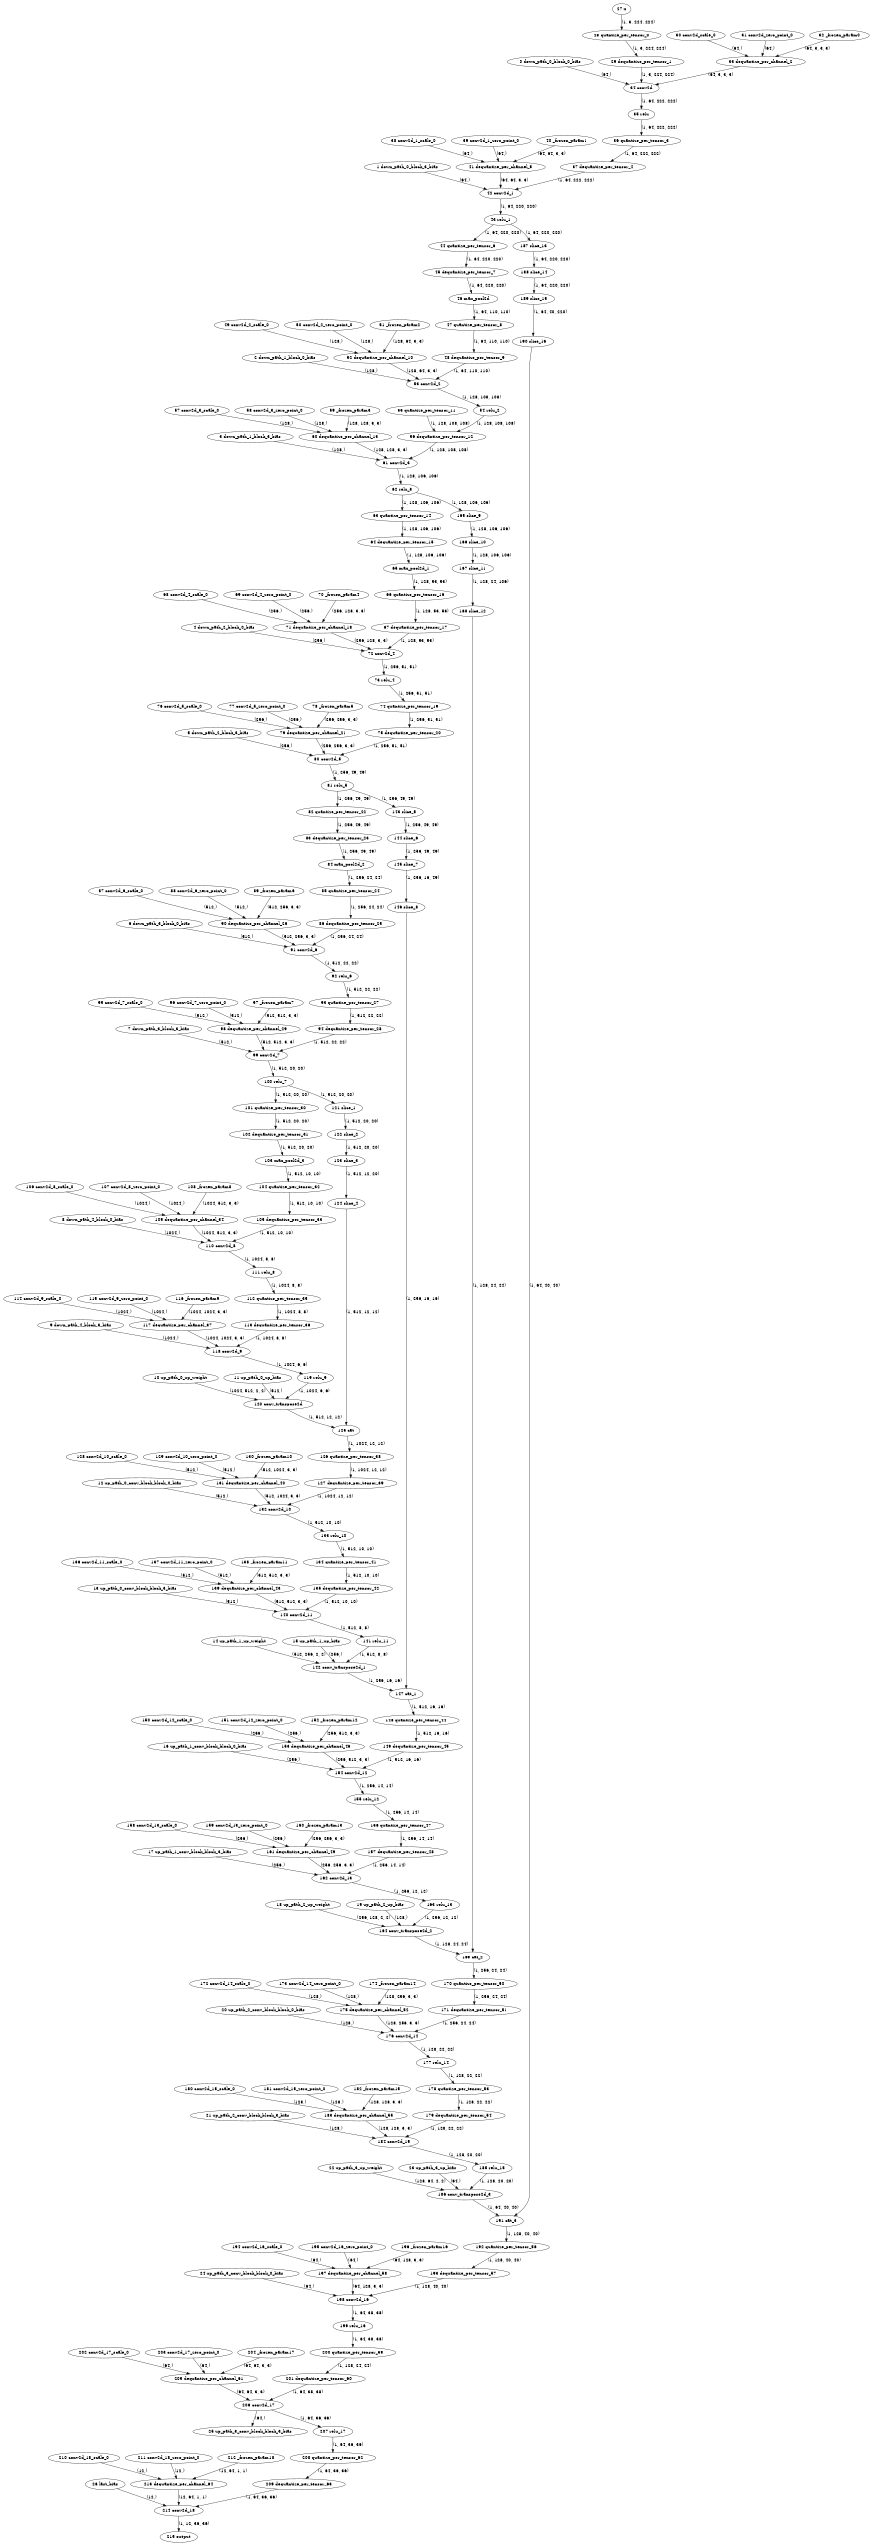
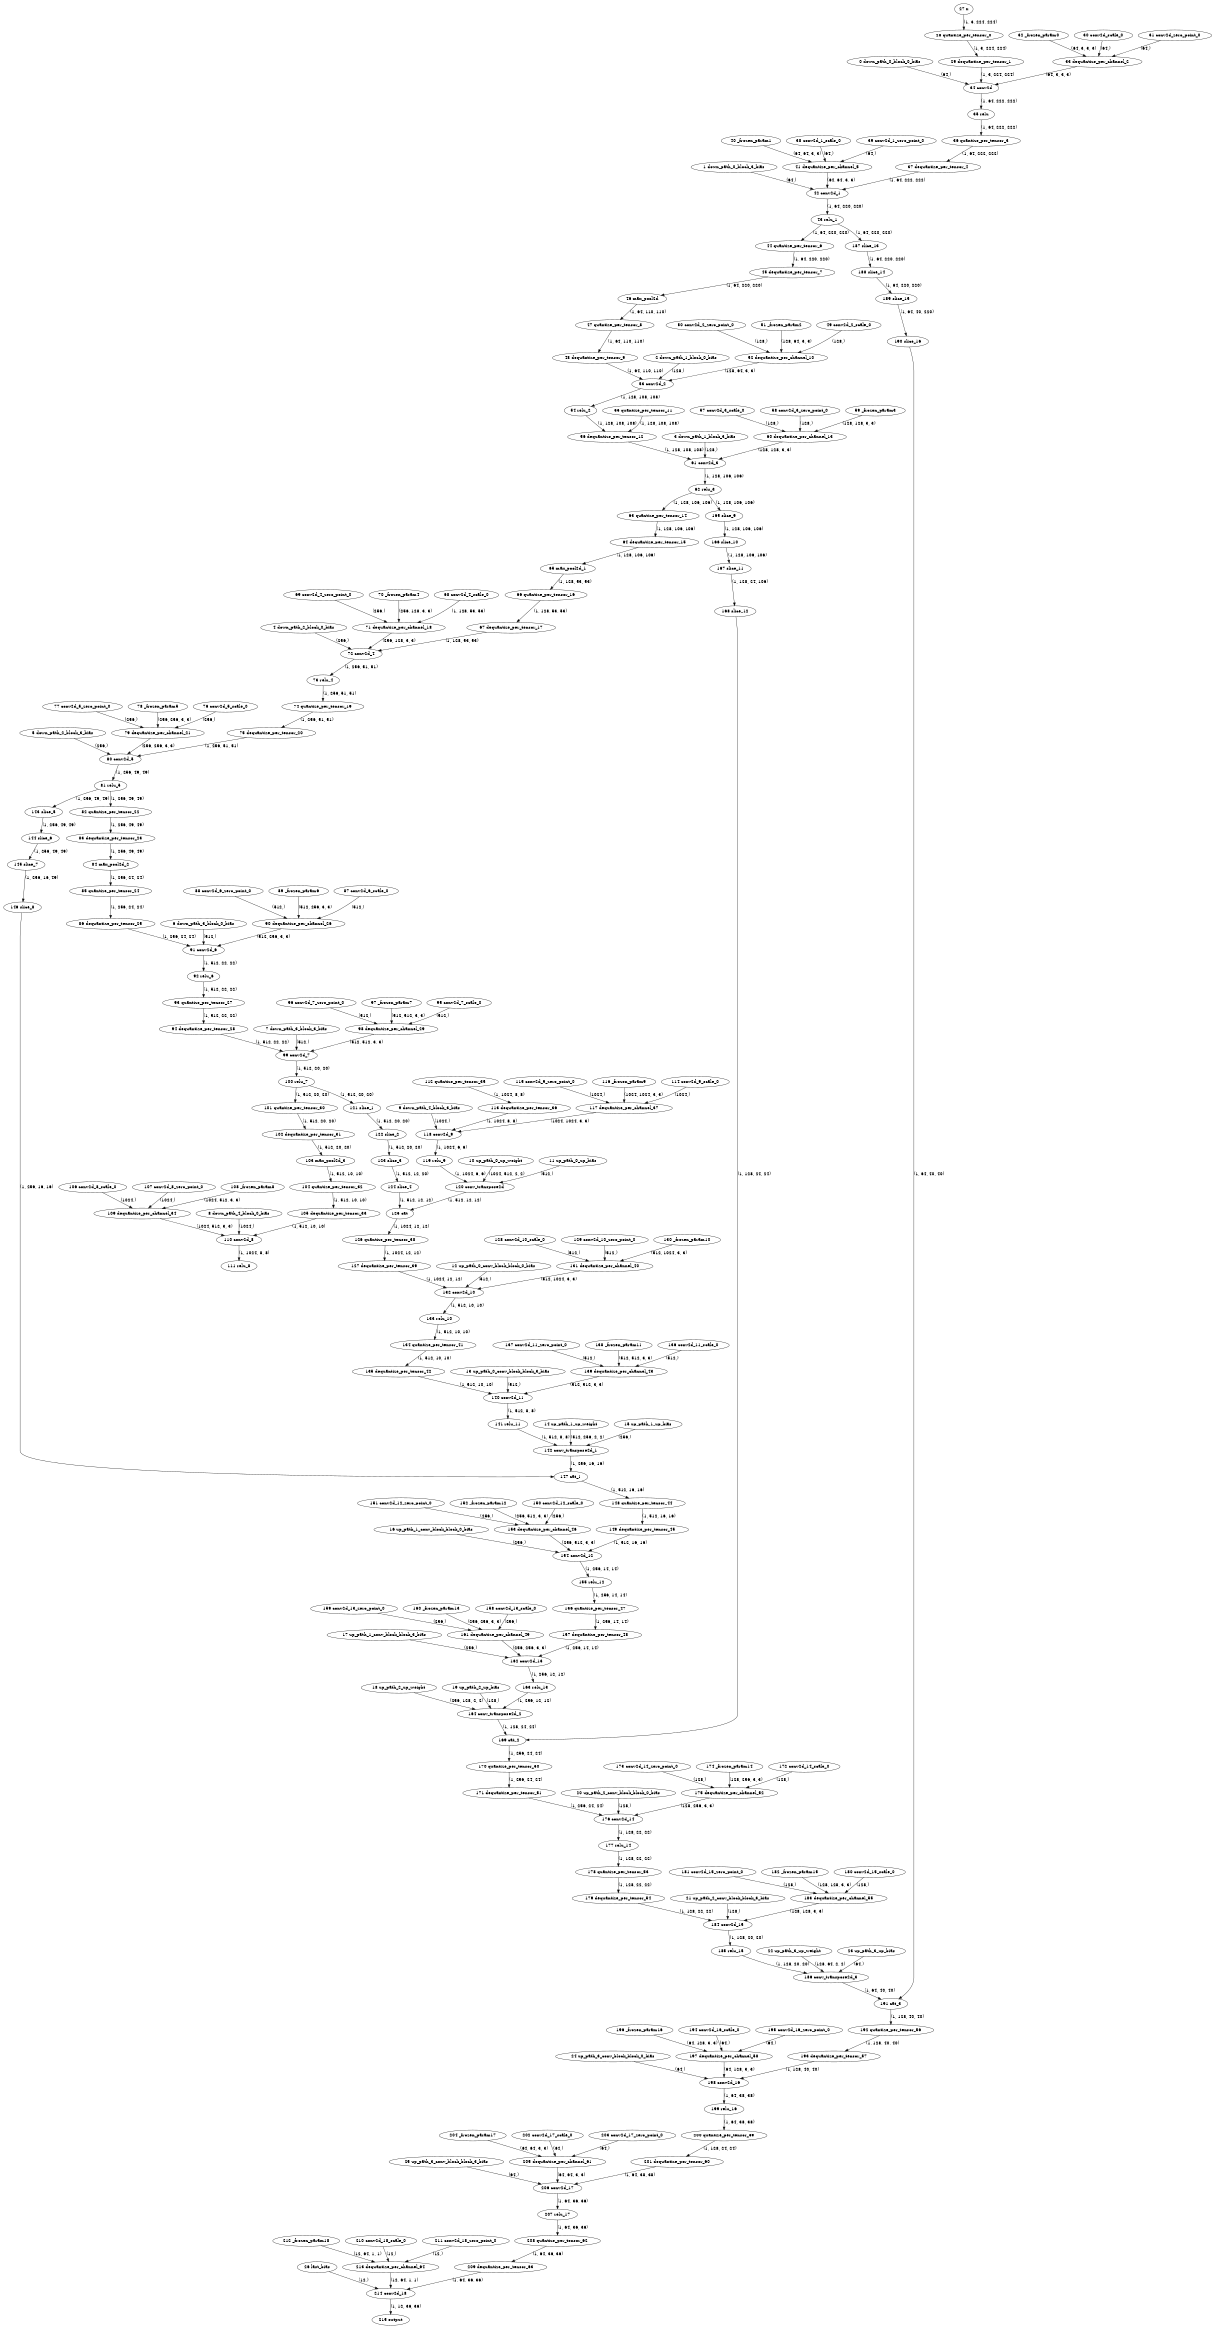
(276, 611) -> (469, 611)
(270, 1284) -> none
(255, 2417) -> (503, 2175)
